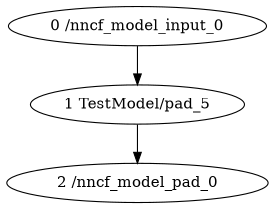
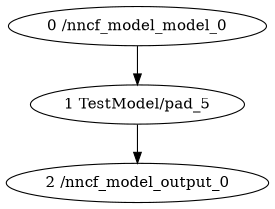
(137, 26) -> (137, 26)
(137, 183) -> (137, 183)
